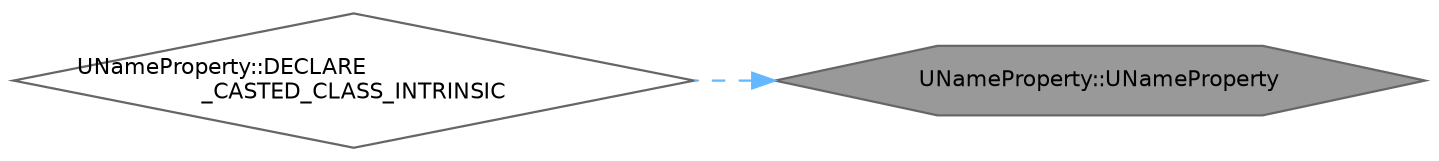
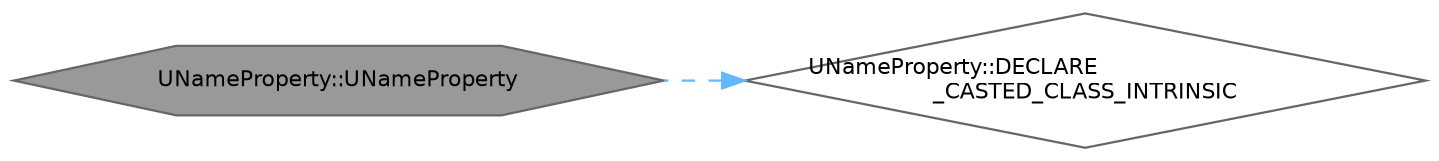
(723, 81) -> (693, 81)
